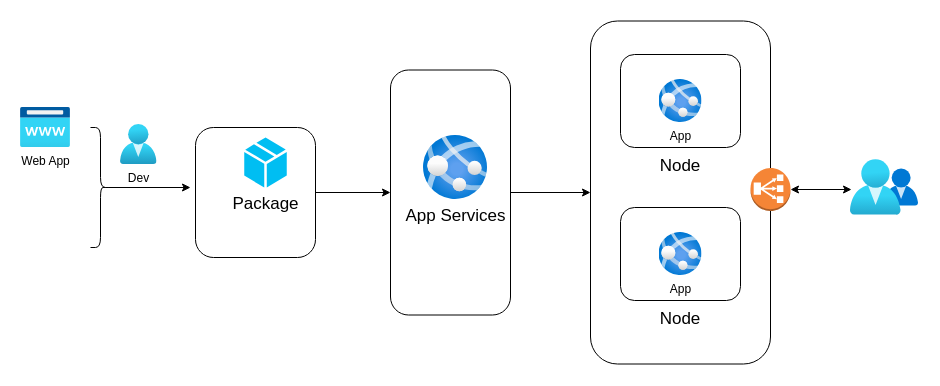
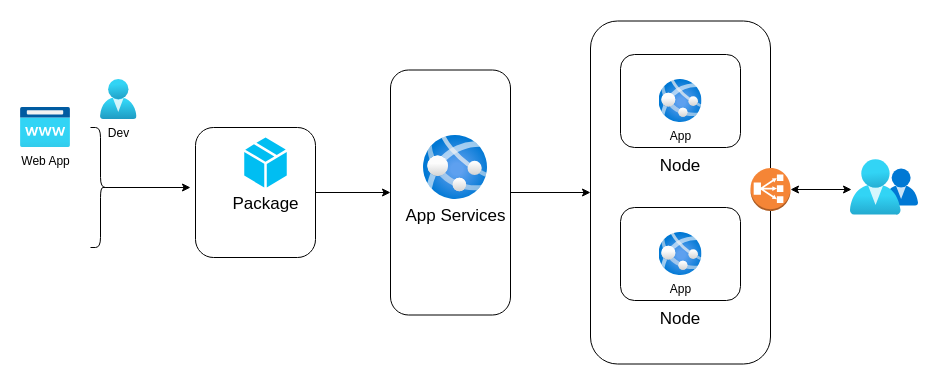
(139, 145) -> (119, 100)
